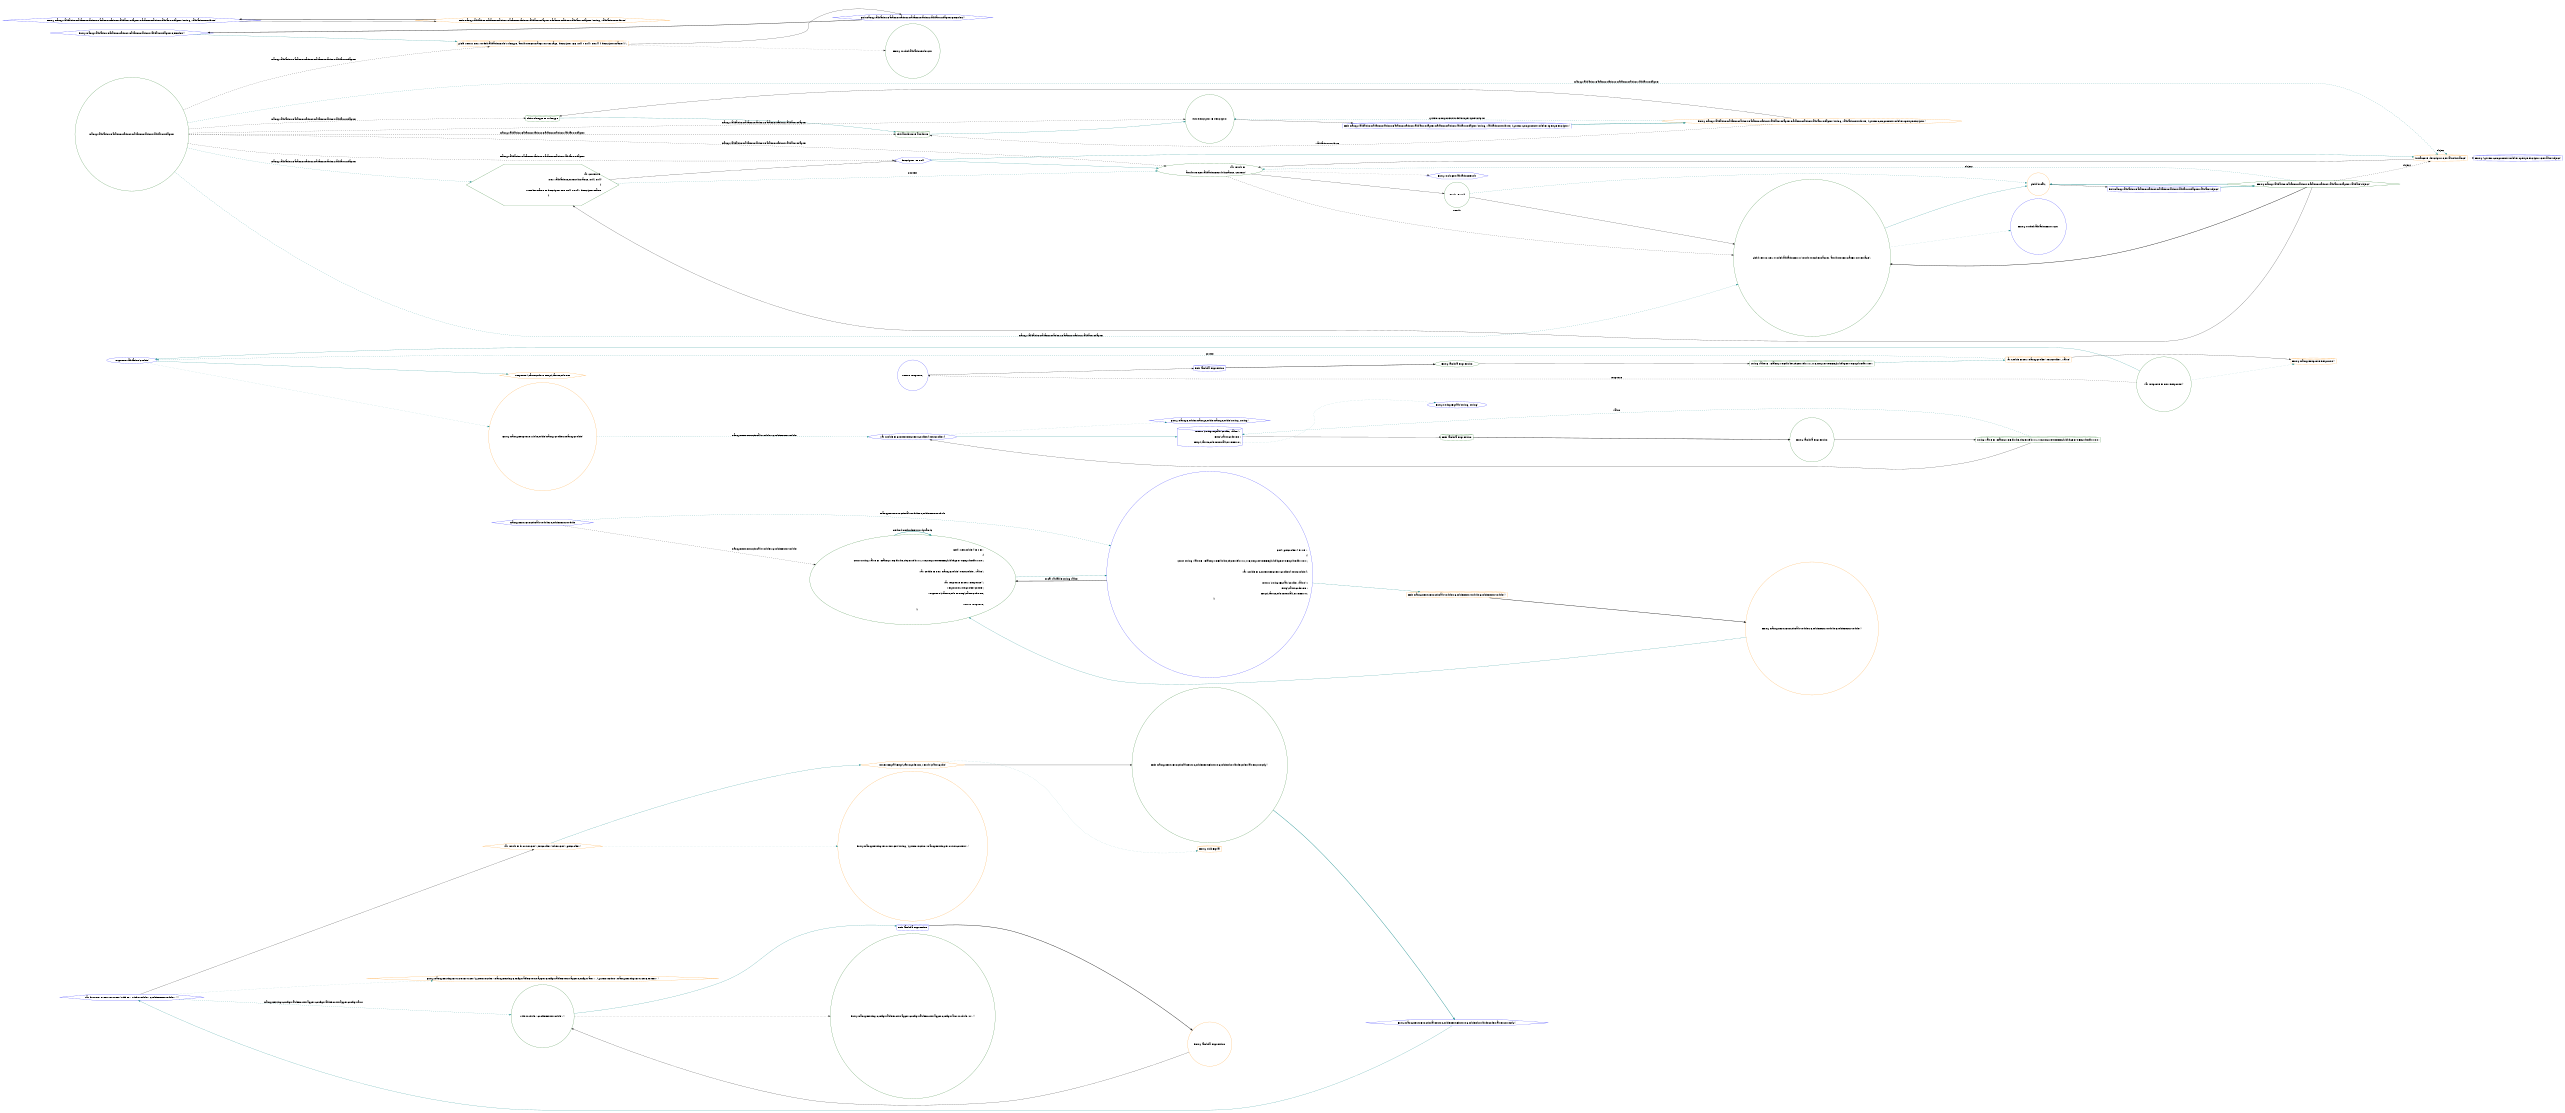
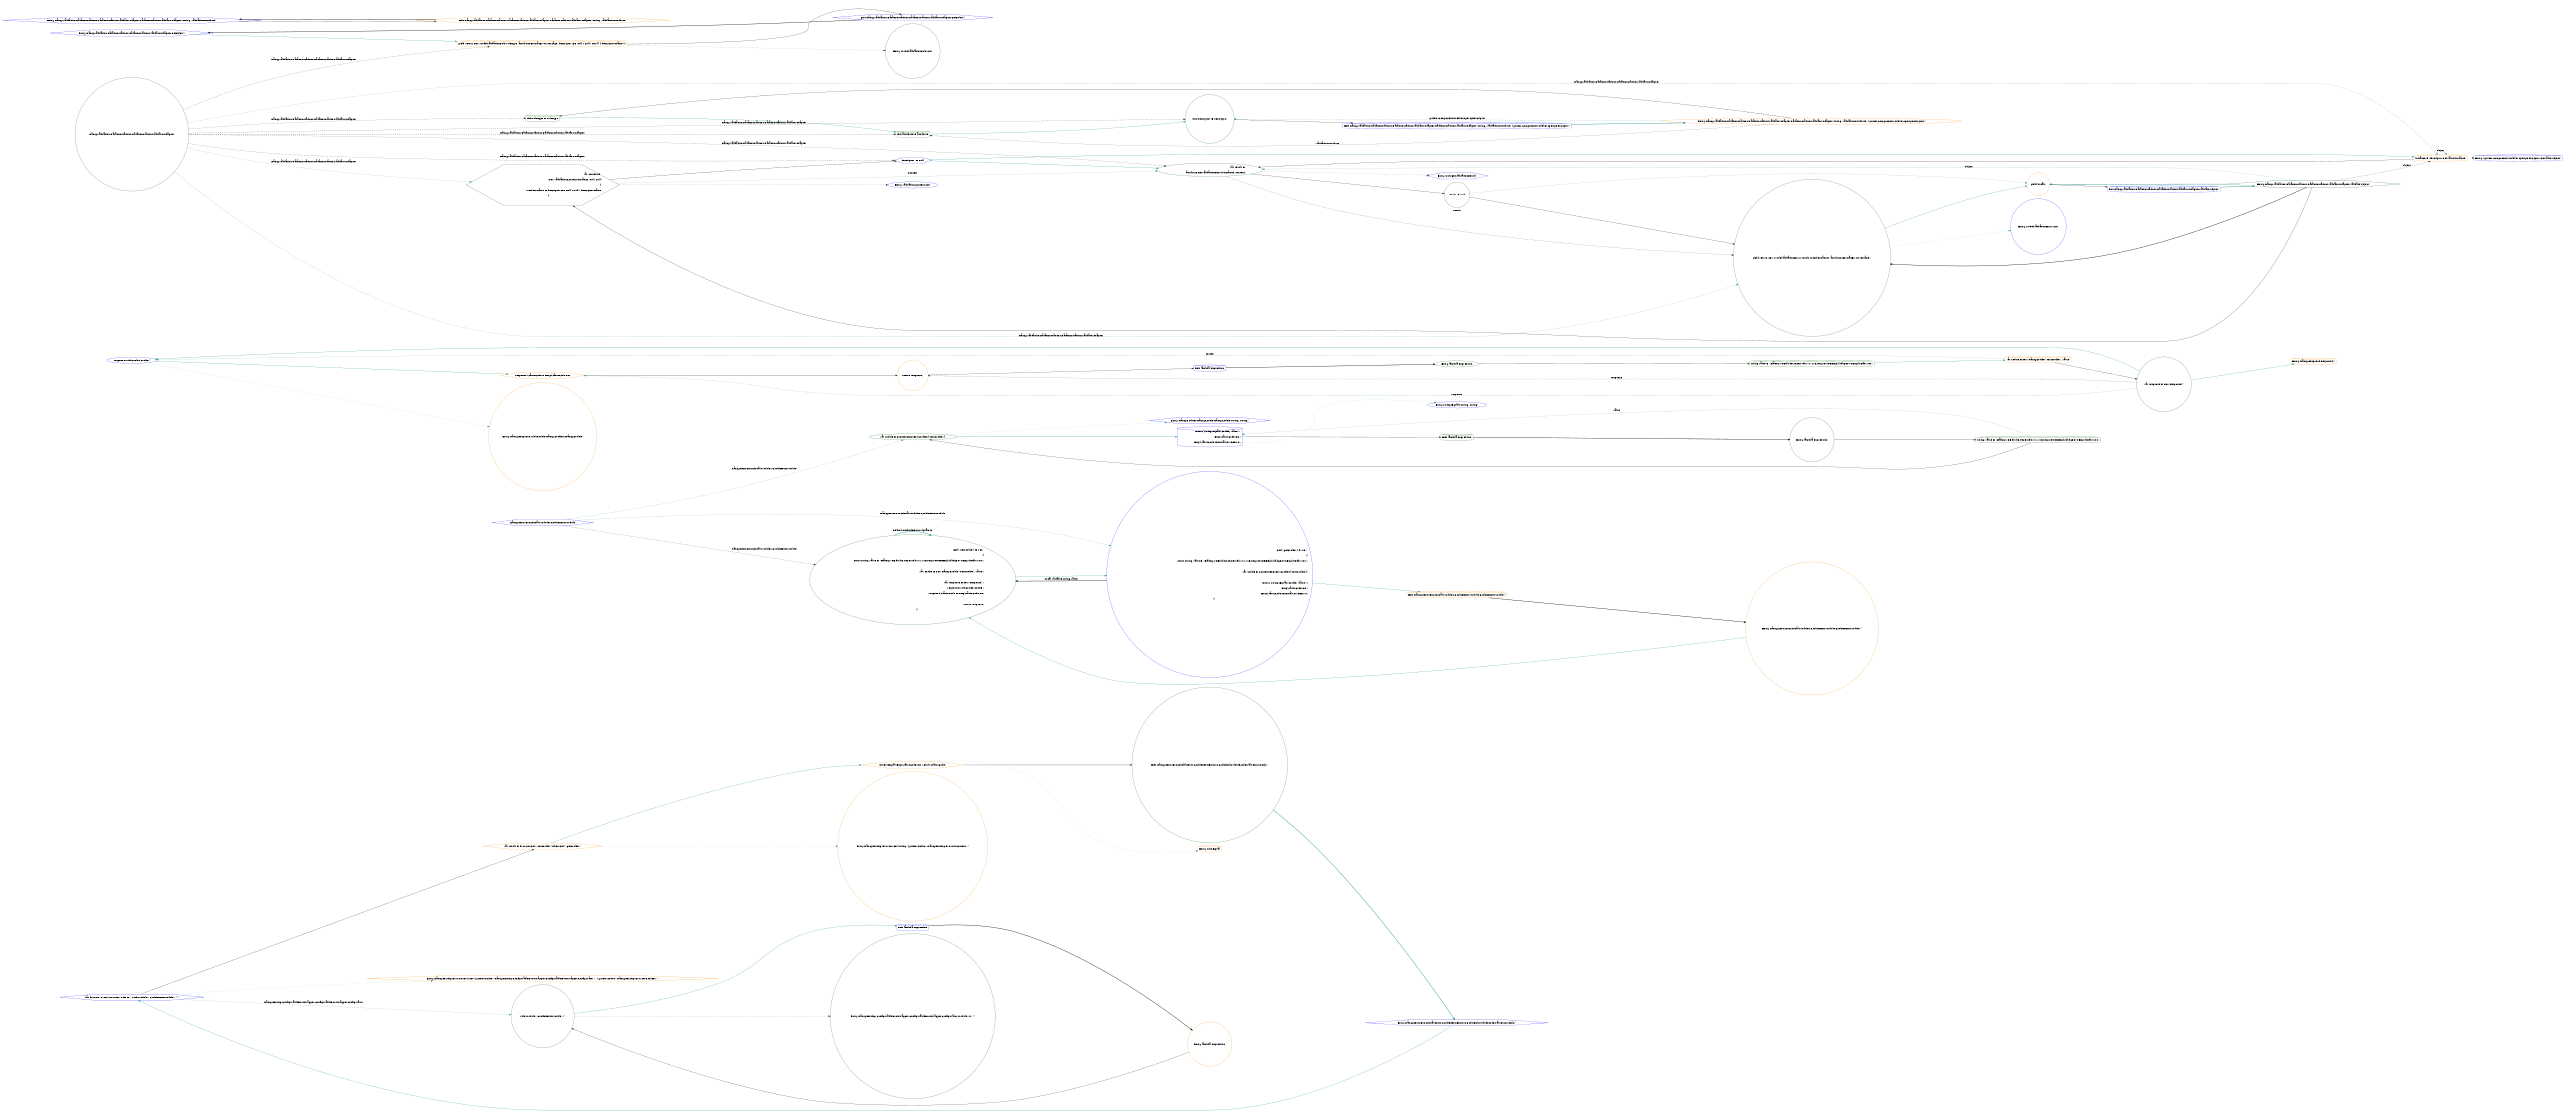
none -> (913, 185)
(2180, 354) -> (2095, 371)
(132, 360) -> (132, 360)
(2242, 372) -> (2242, 372)
none -> (741, 375)
(913, 375) -> (913, 375)
none -> (1361, 396)
(732, 437) -> (735, 488)
(913, 437) -> (913, 437)
